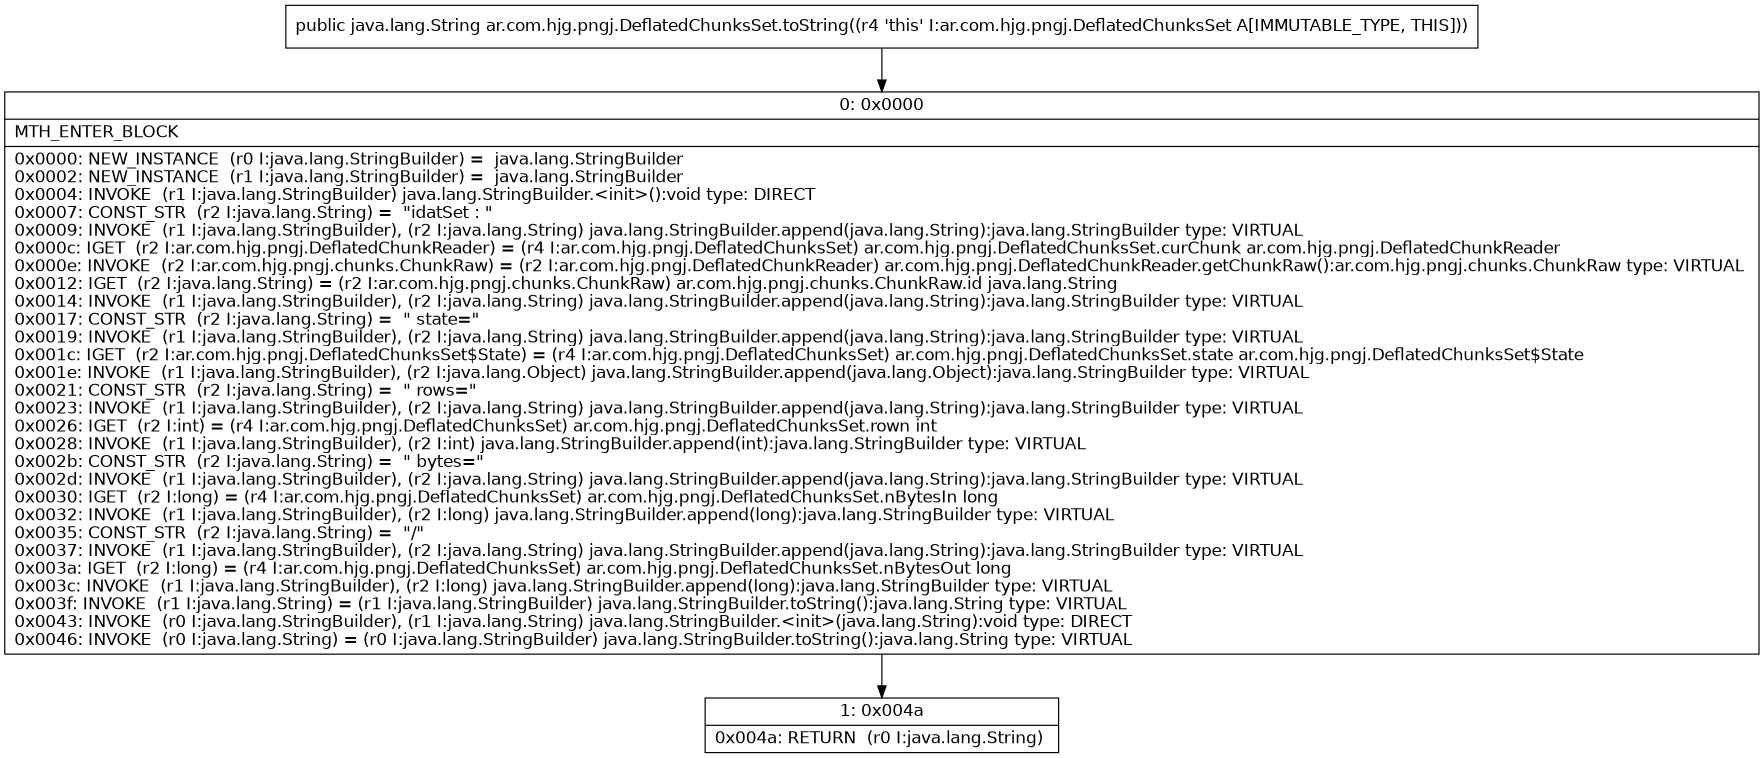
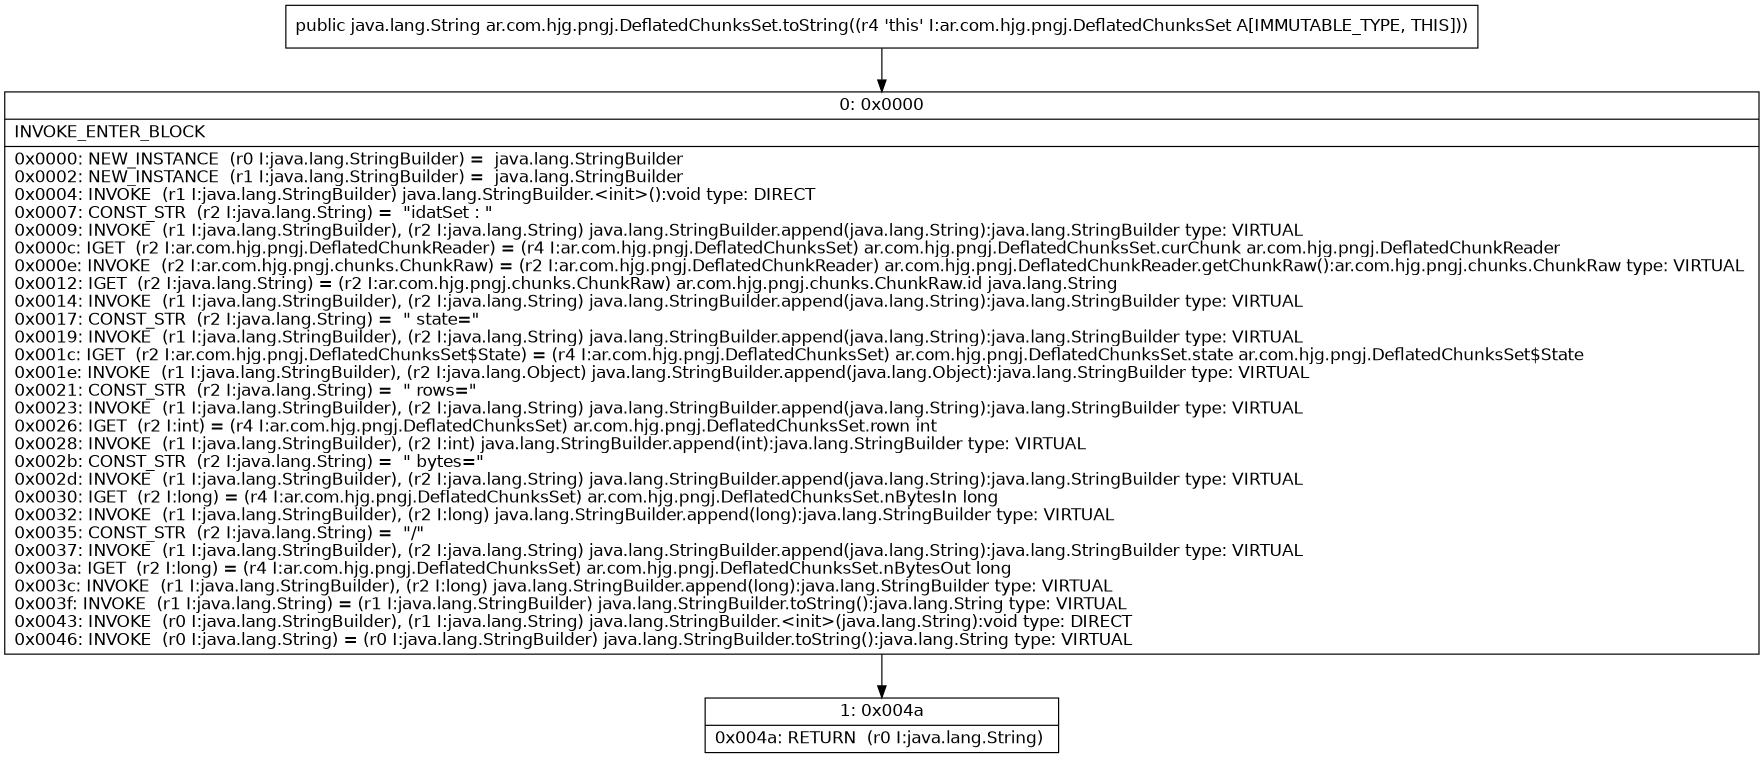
(97, 132) -> (110, 132)
